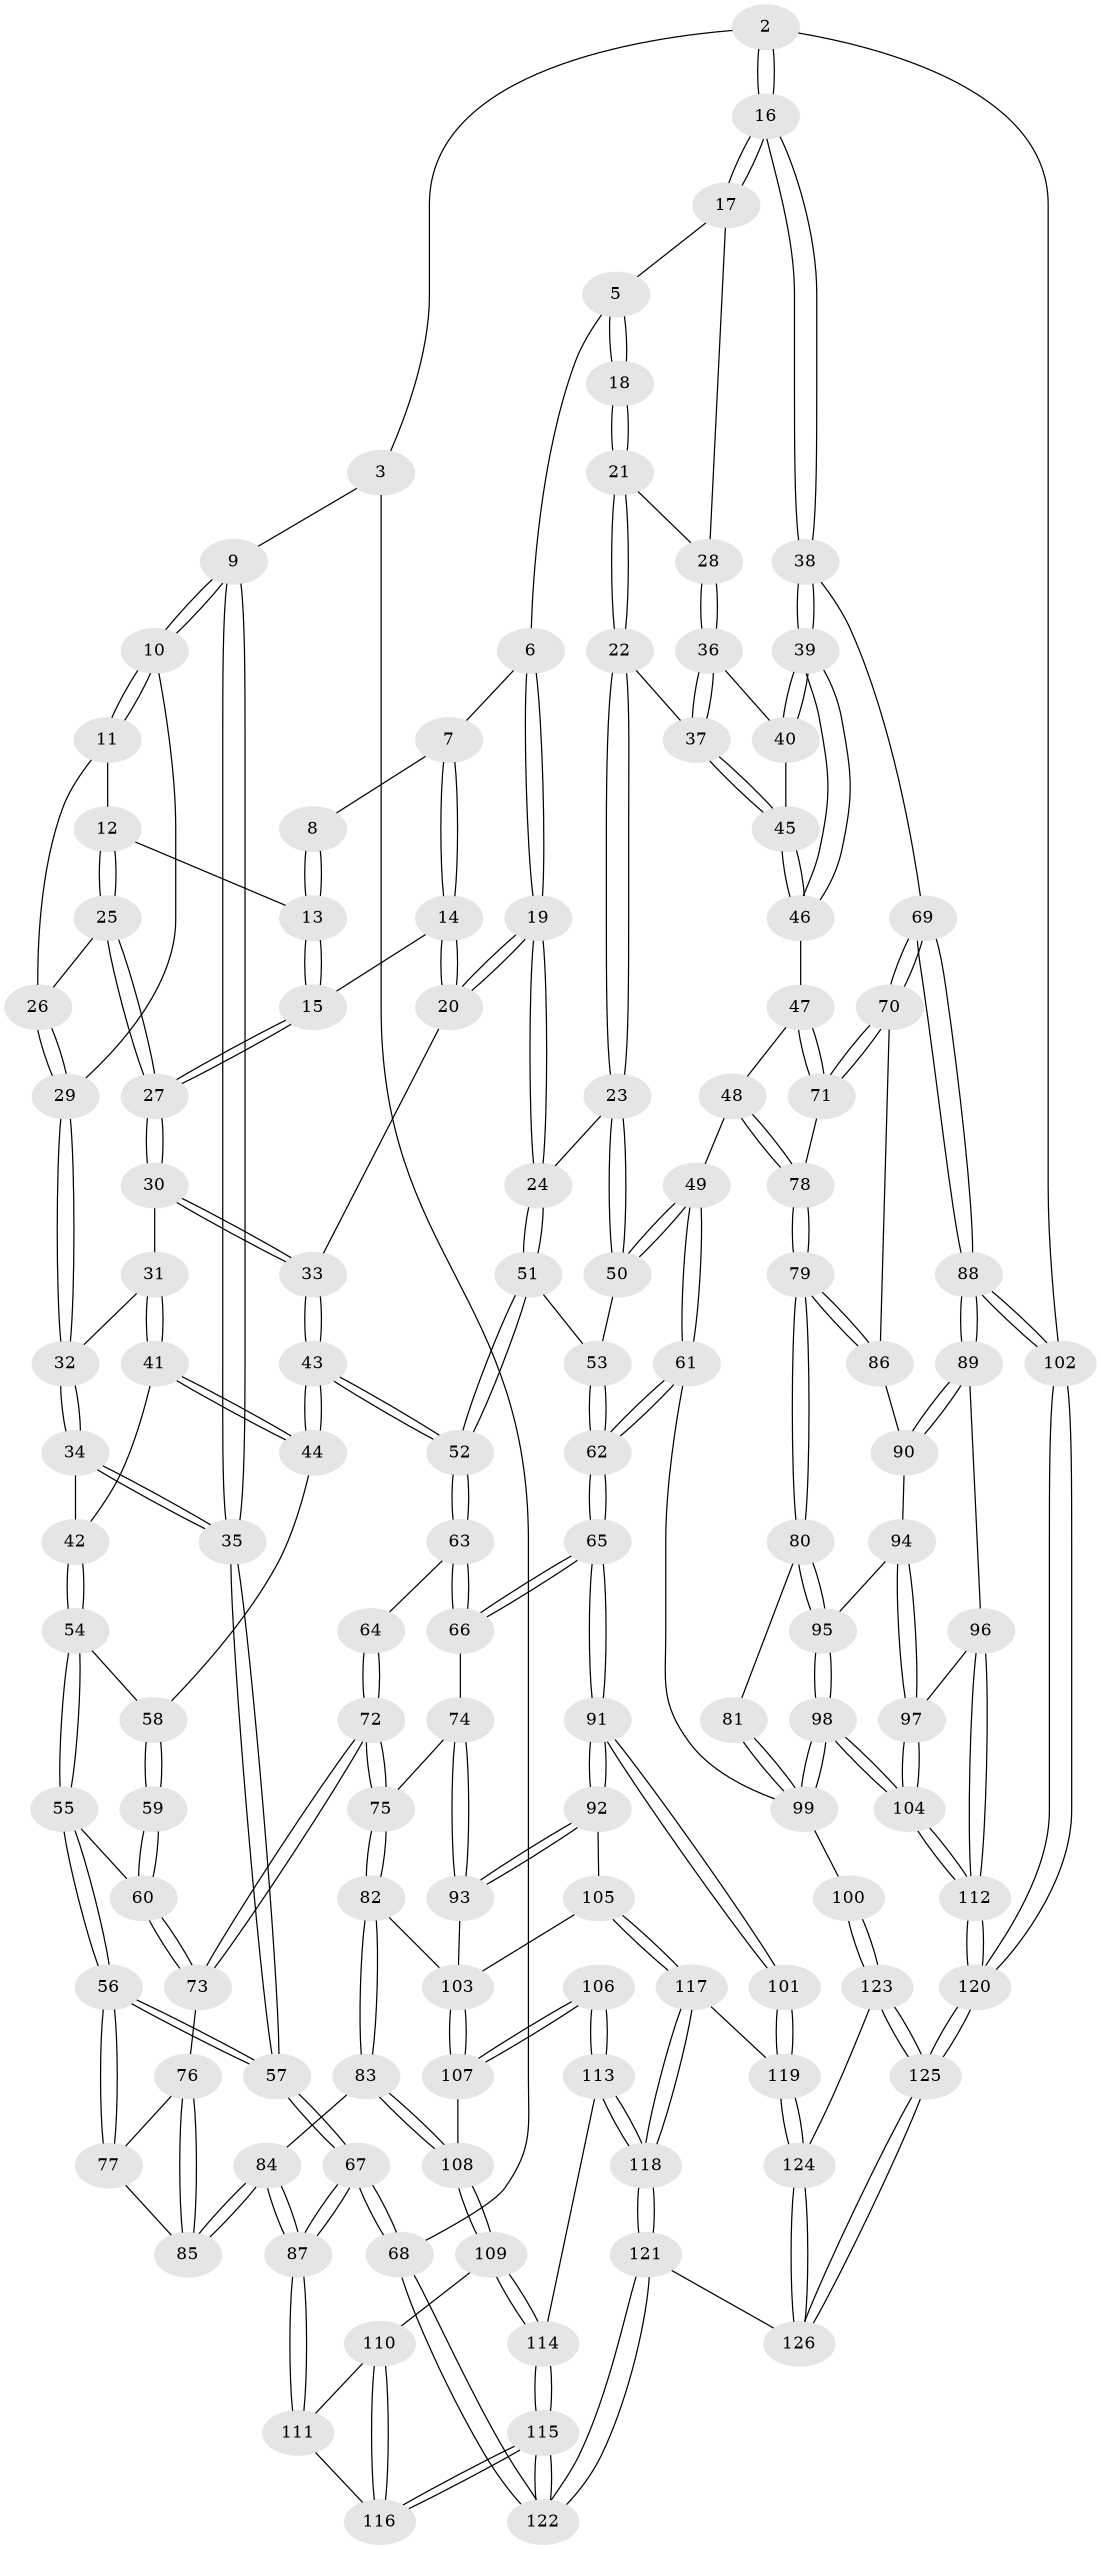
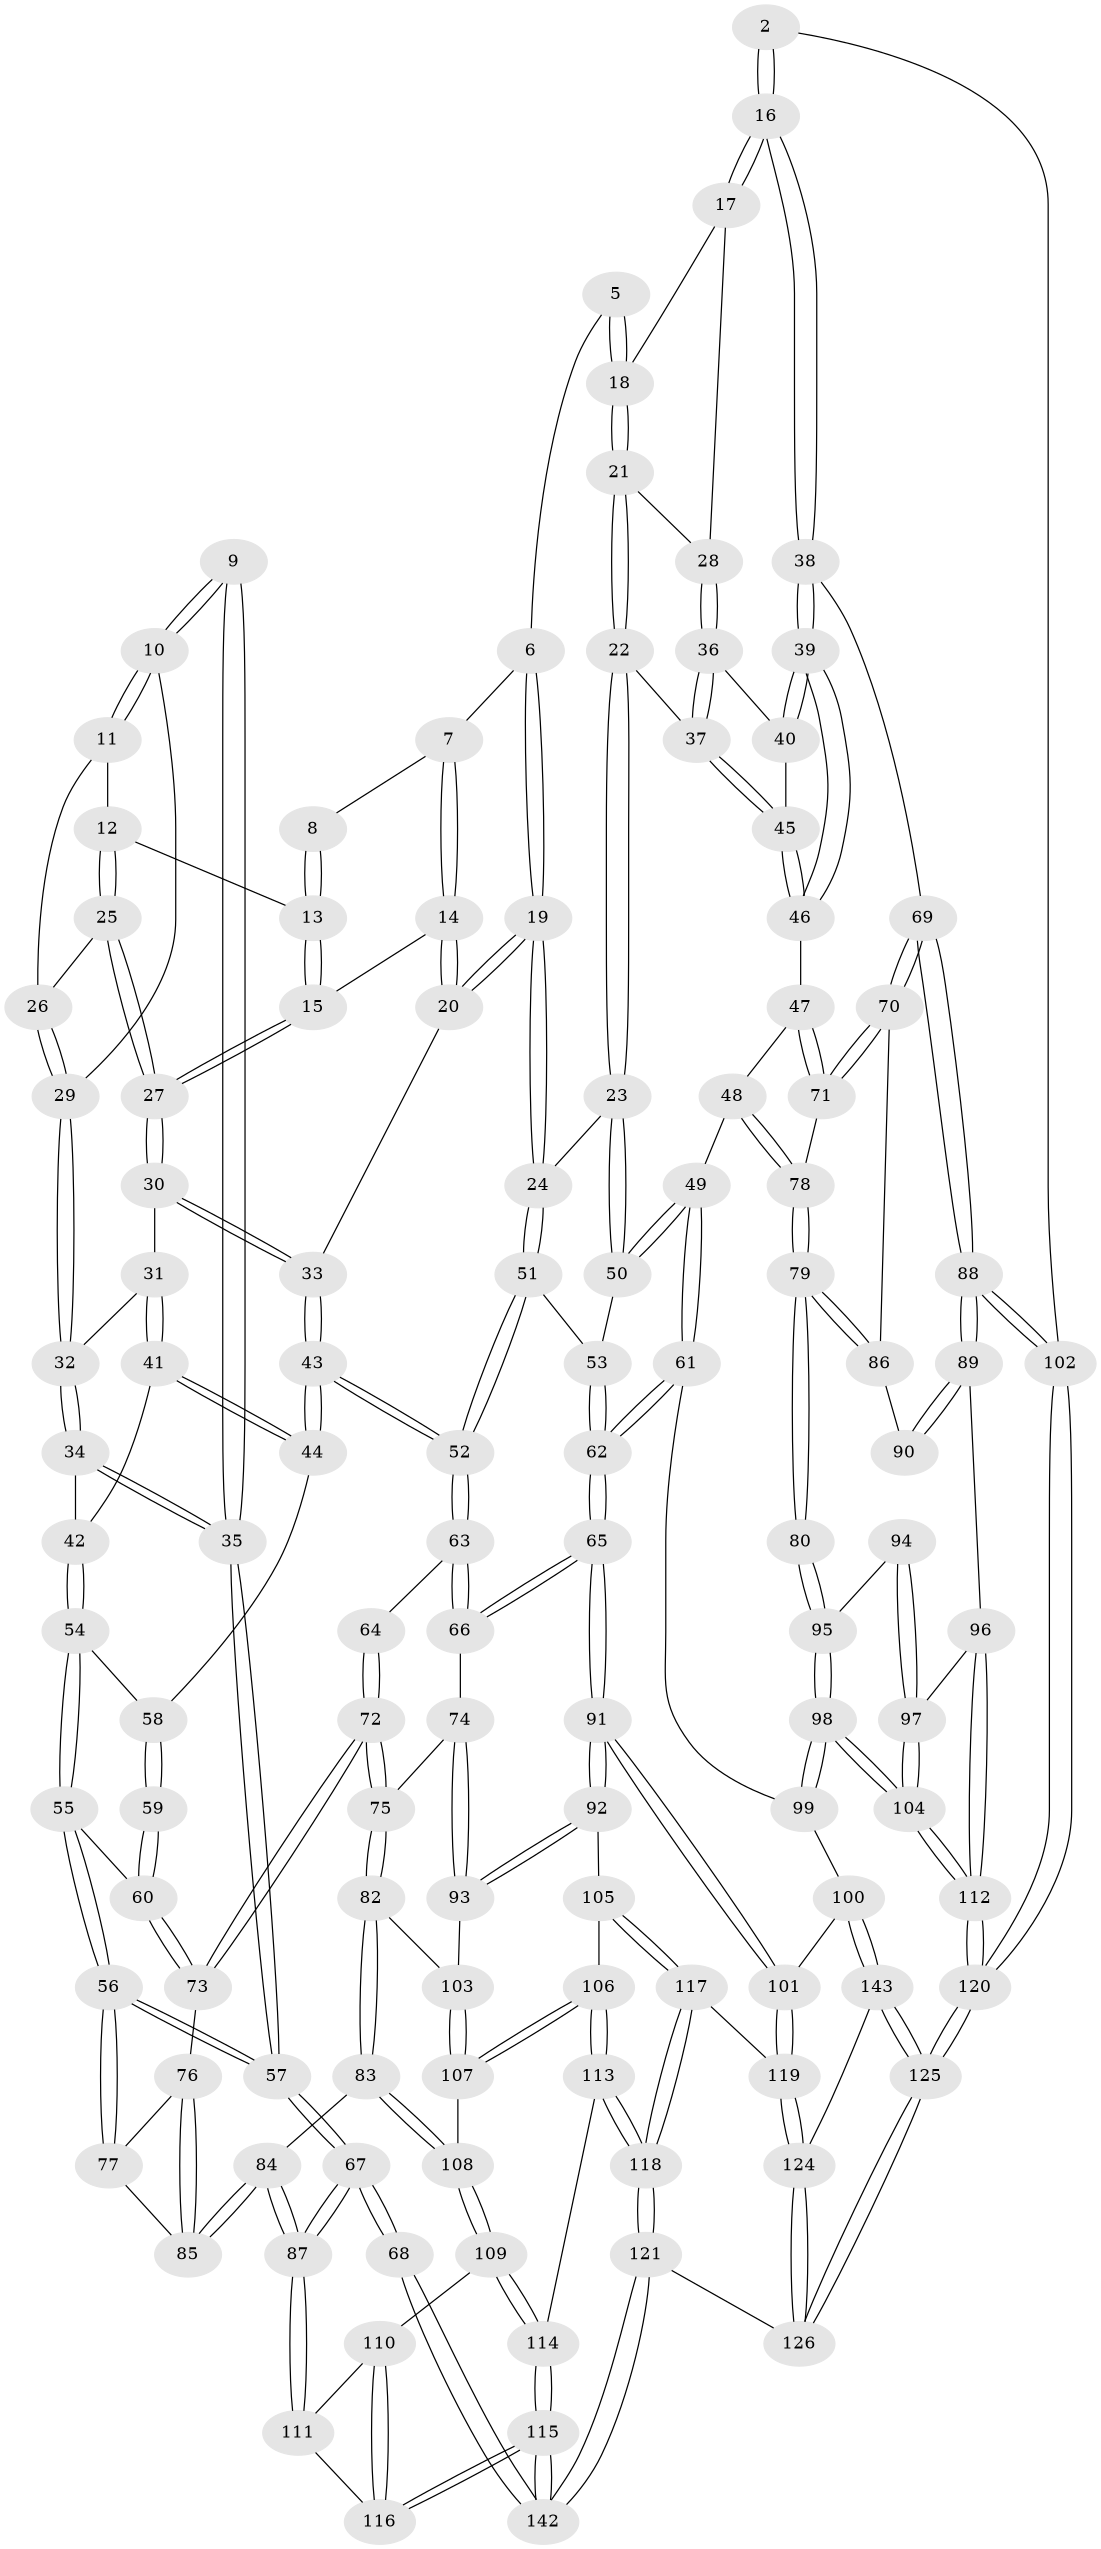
(671, 250) -> (674, 295)
(381, 473) -> none
(903, 1497) -> none
(734, 1720) -> none
(538, 1937) -> (599, 1943)
none -> (817, 1943)
(877, 1987) -> (877, 1987)
(543, 2522) -> (543, 2522)
